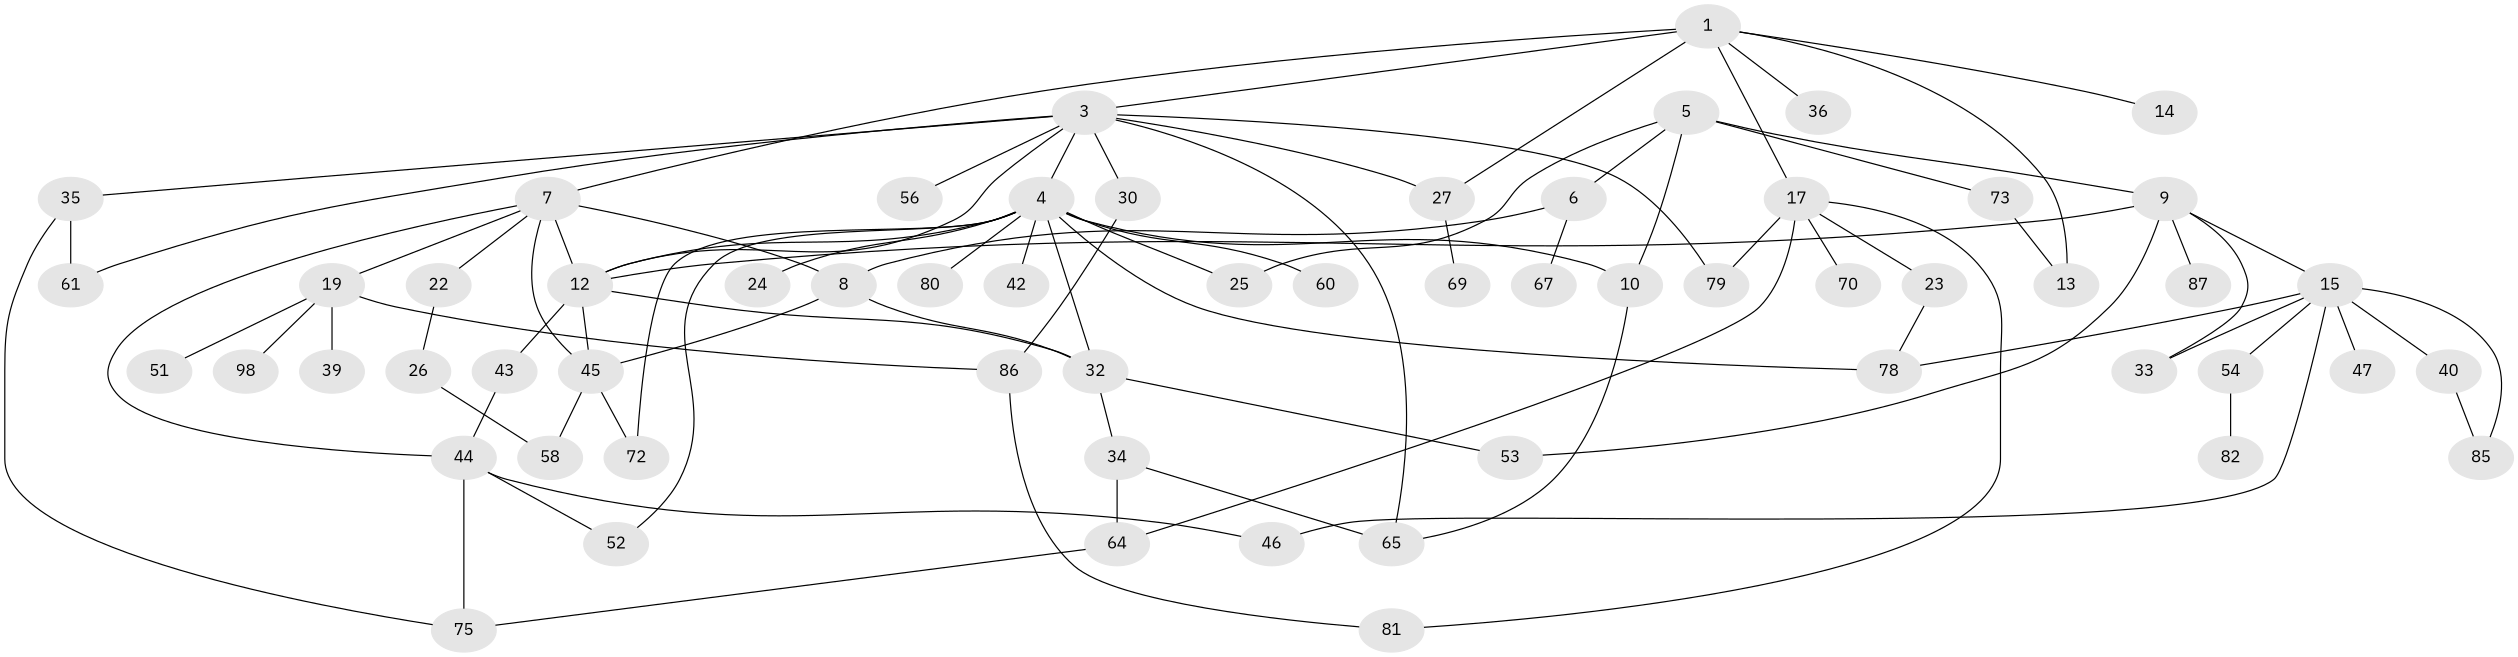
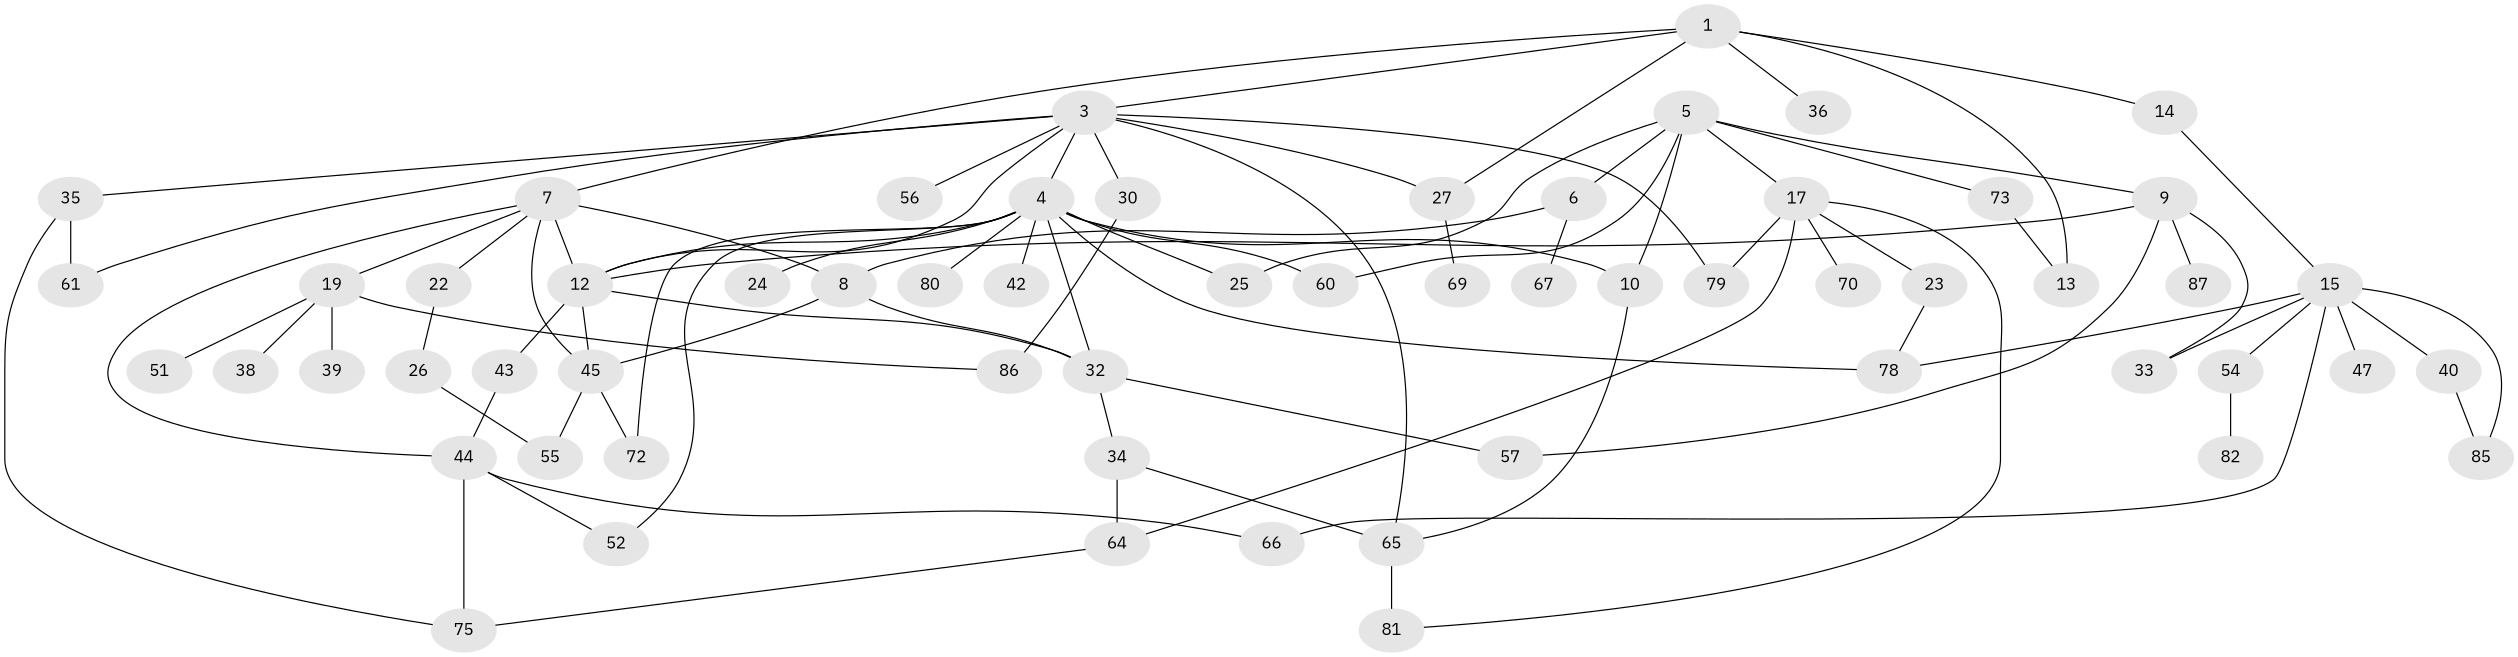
(1752, 113) -> (1742, 156)
(2247, 242) -> (2247, 199)
none -> (1505, 255)
(246, 372) -> (246, 372)
(550, 458) -> (550, 458)
(1510, 458) -> (1510, 458)
(1272, 544) -> (1272, 544)
(1121, 588) -> (1392, 587)
